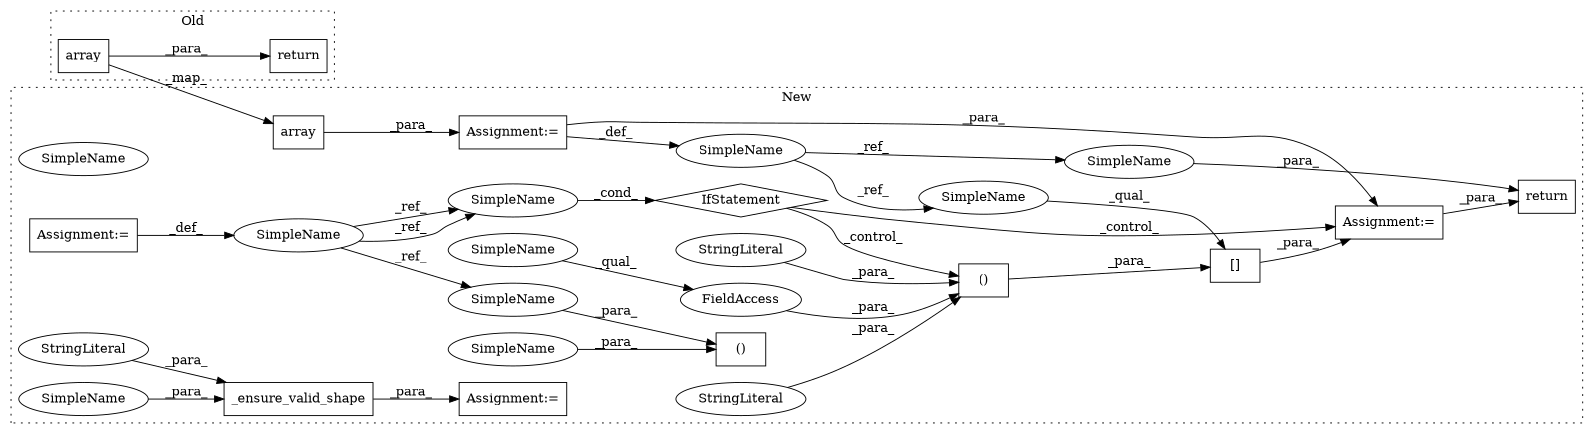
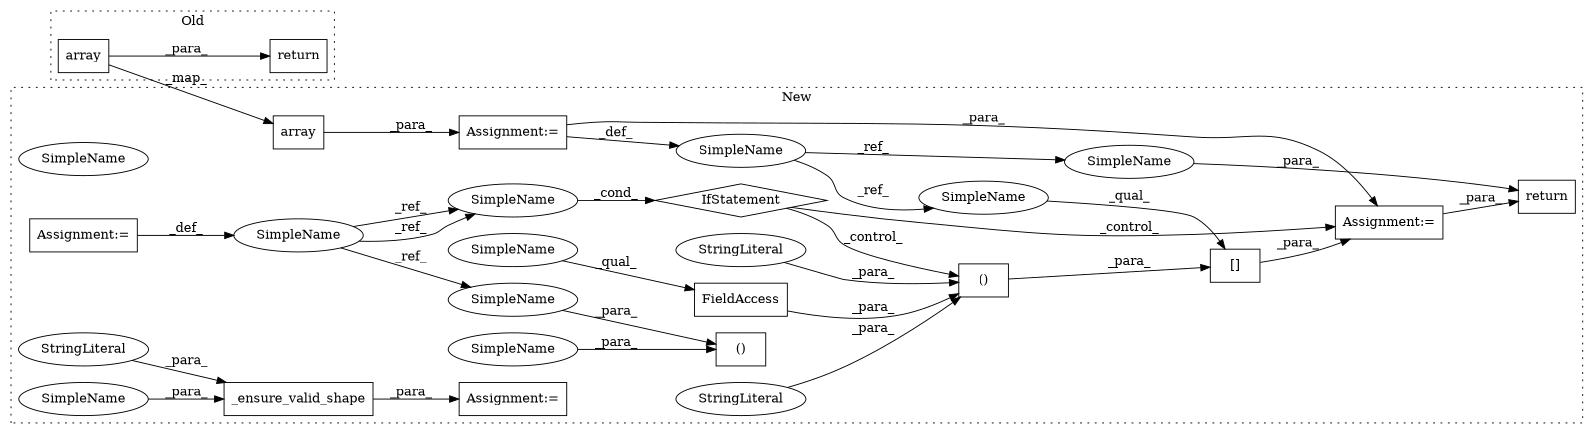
(741, 300) -> (741, 300)
